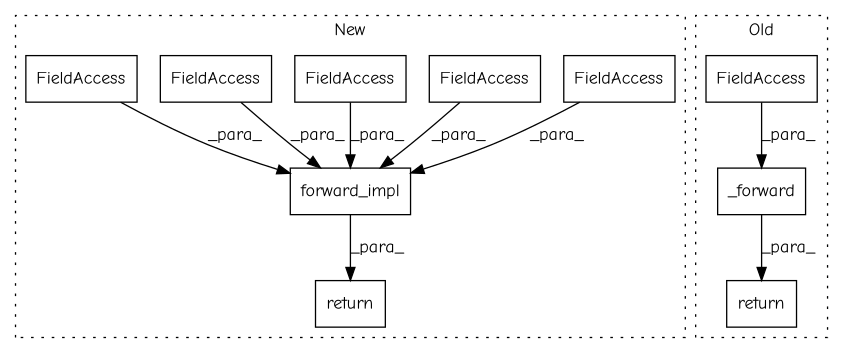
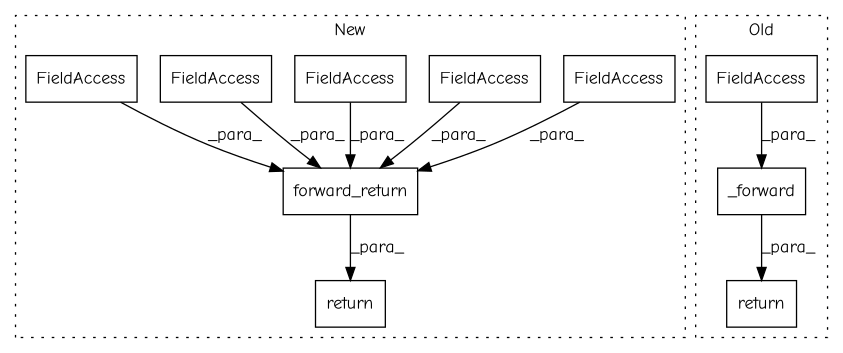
(350, 191) -> (350, 191)
